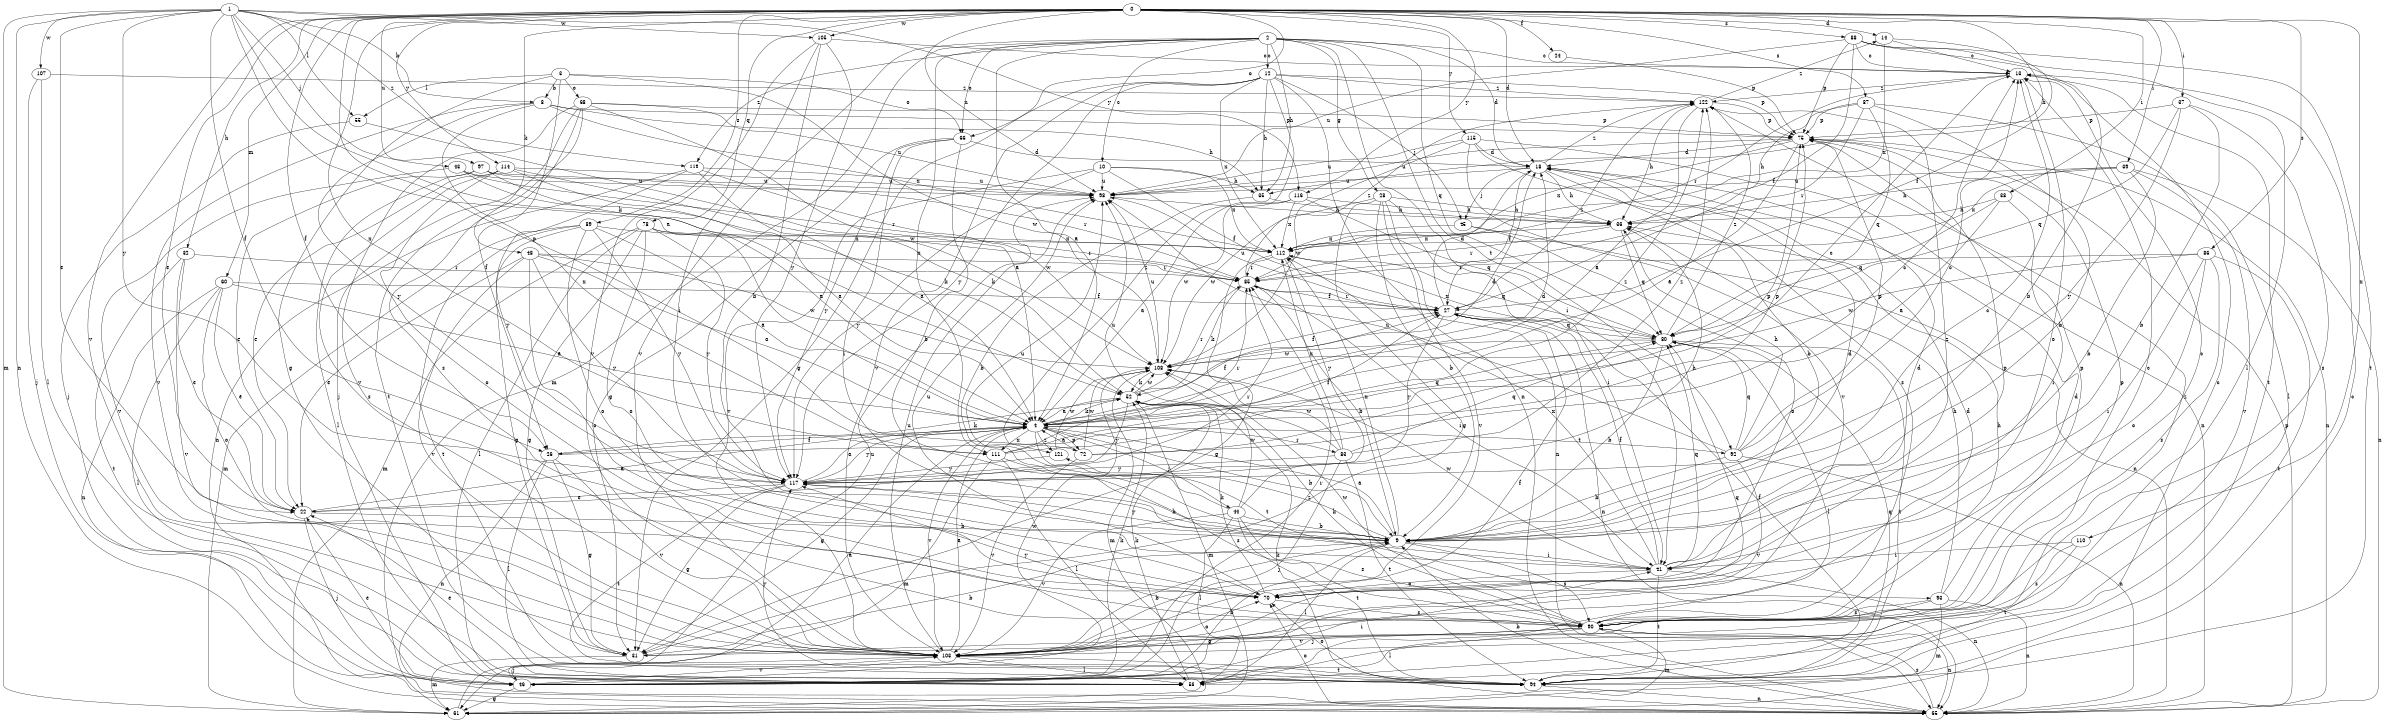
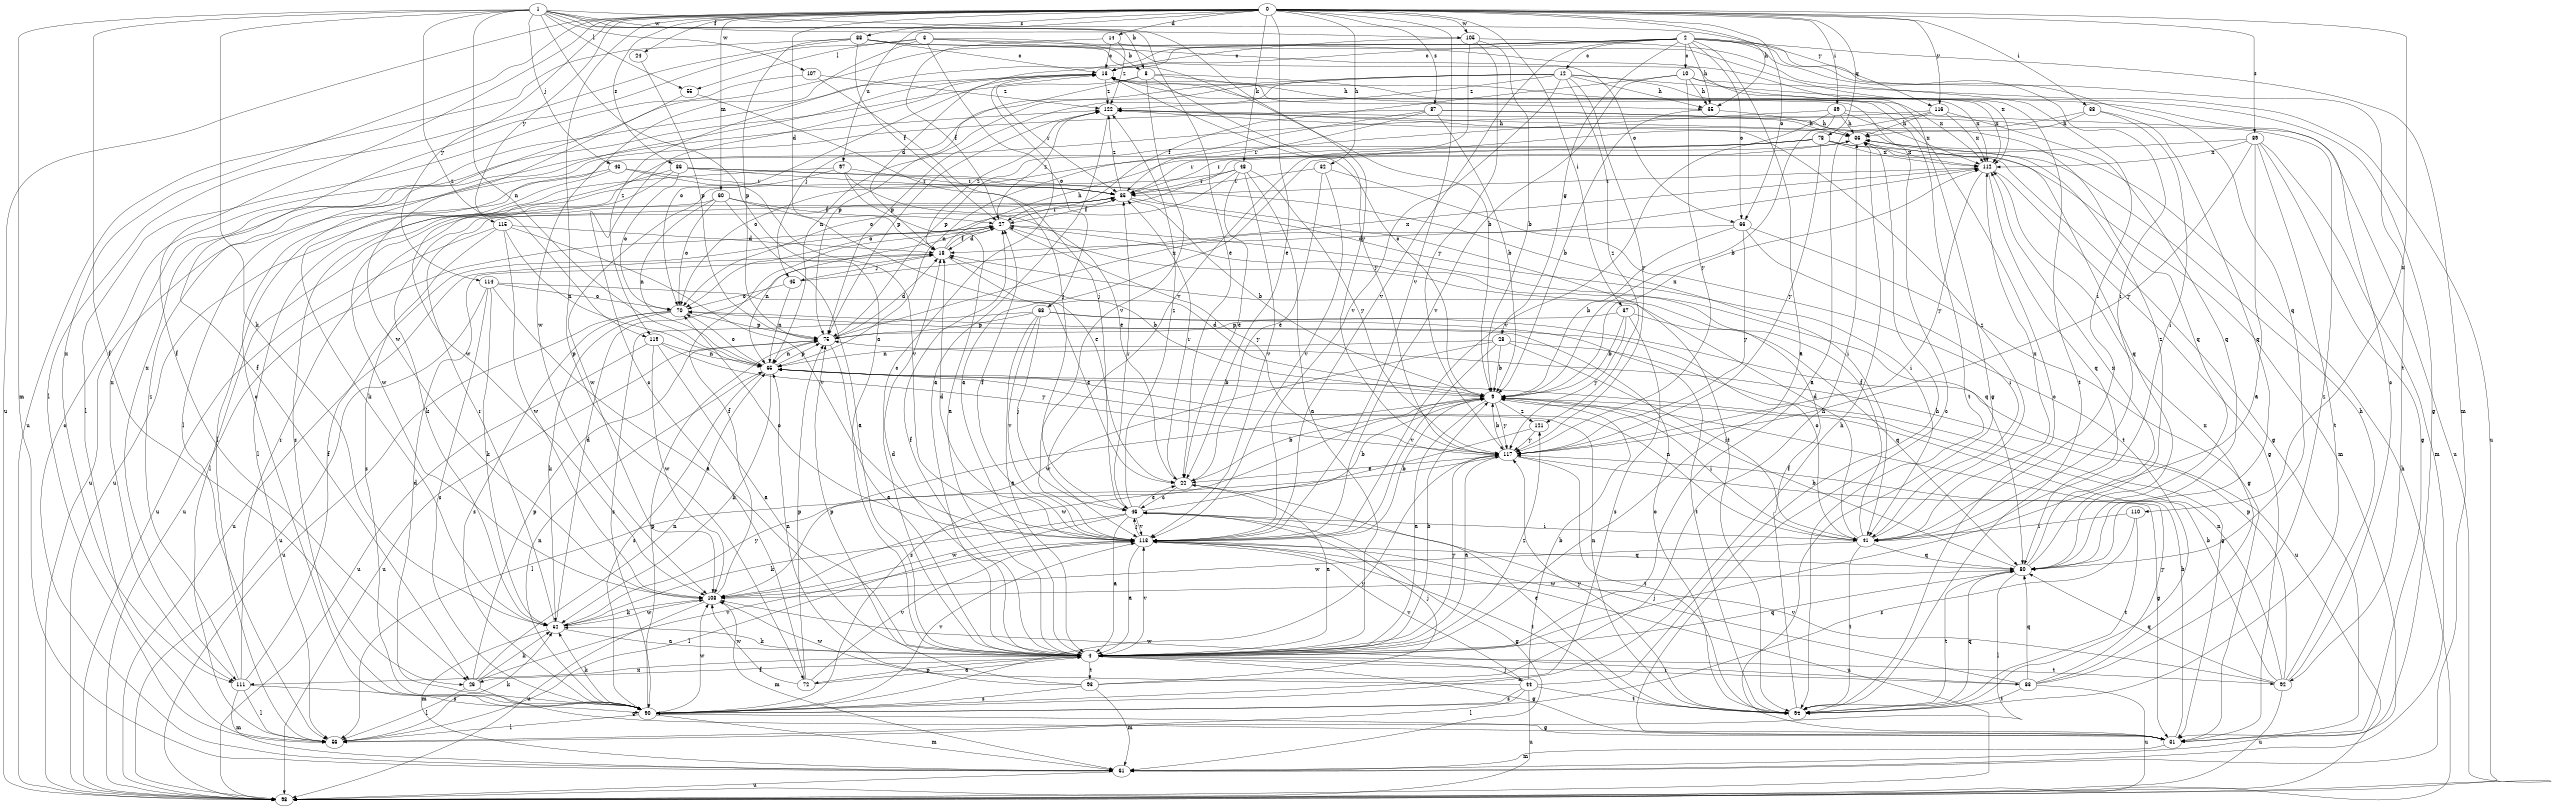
(1792, 71) -> (1122, 71)
(1499, 210) -> none
(337, 599) -> (1163, 498)
(947, 656) -> (1144, 541)
